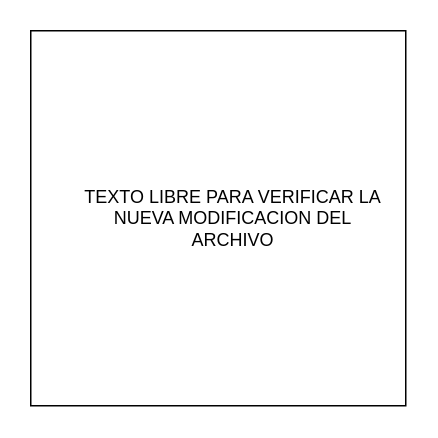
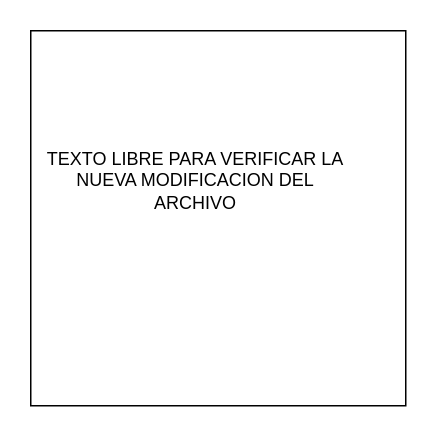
(233, 218) -> (196, 181)
